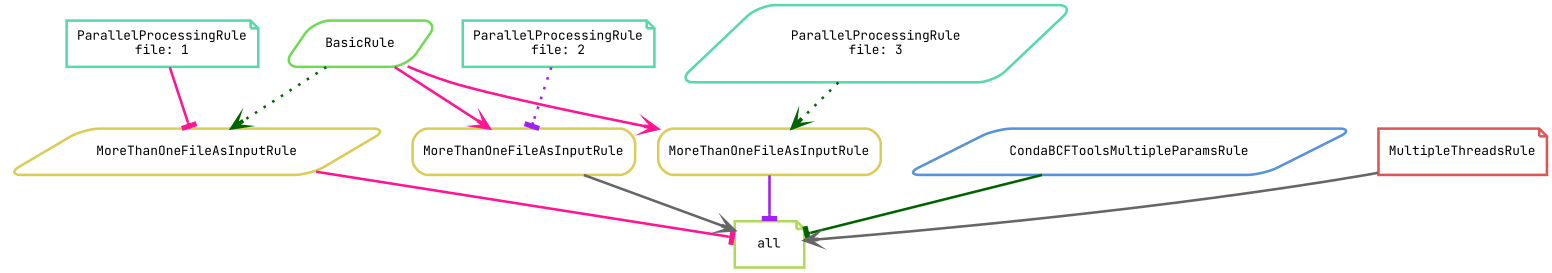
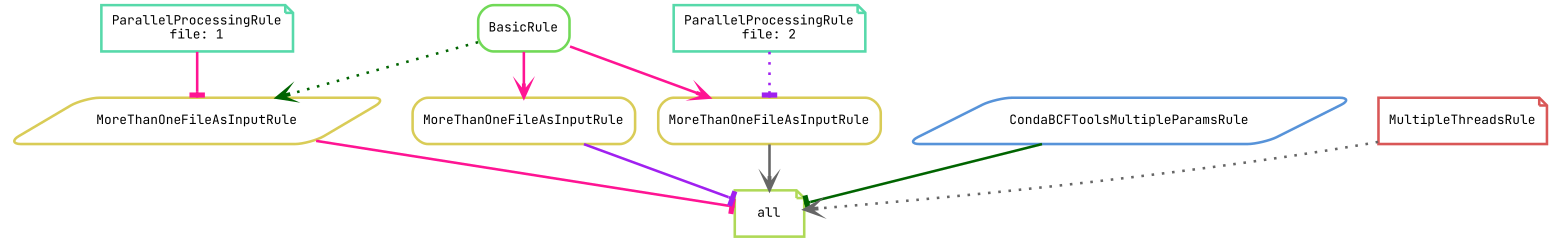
(361, 44) -> (524, 28)
(876, 44) -> none
(1099, 212) -> (1099, 181)
